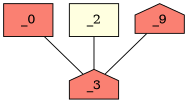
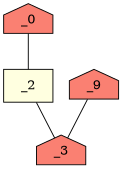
(28, 20) -> (28, 20)
(64, 56) -> (28, 51)
